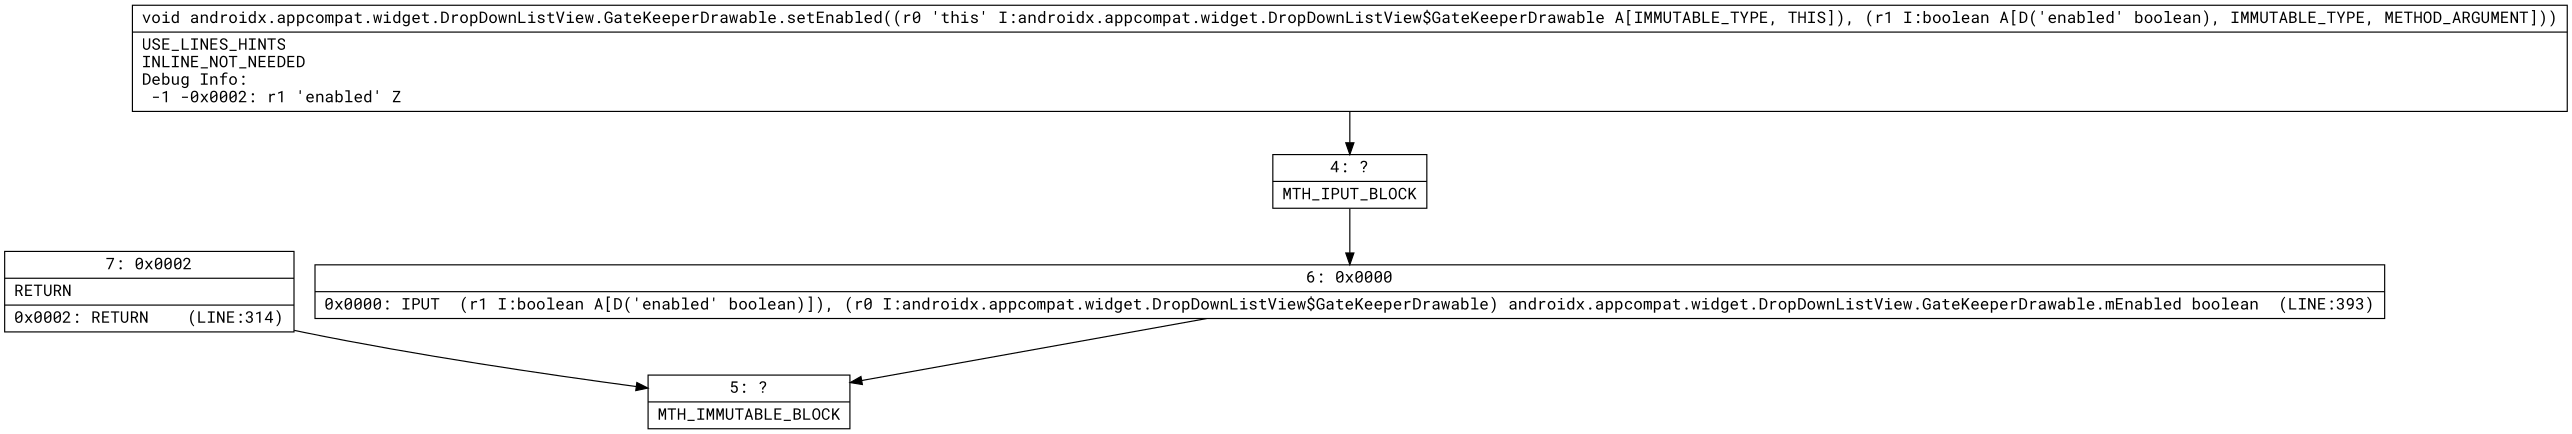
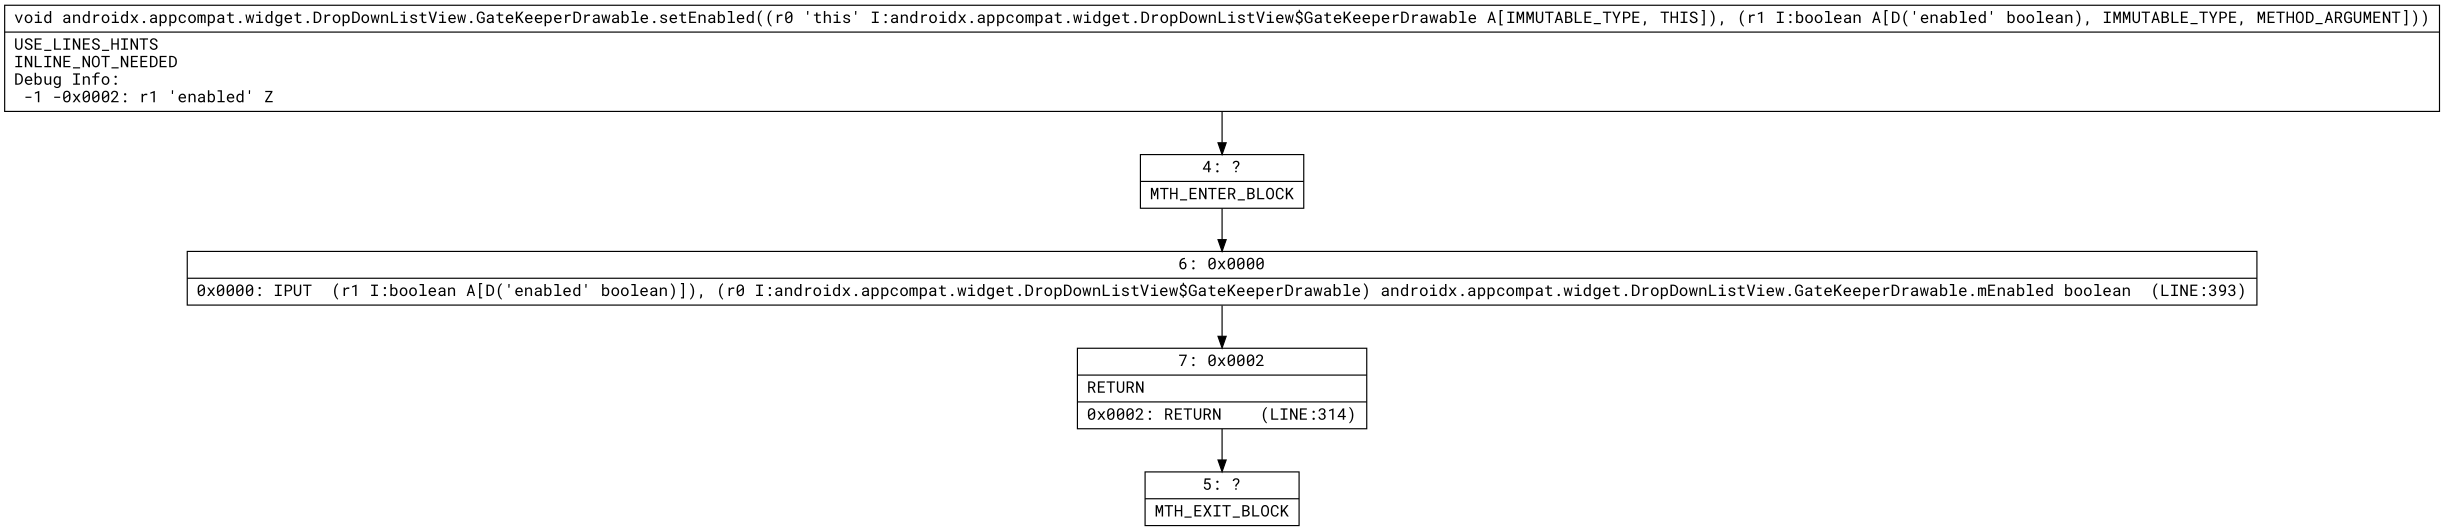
(1350, 194) -> (1222, 194)
(1034, 350) -> (1222, 321)
(749, 415) -> (1222, 512)
